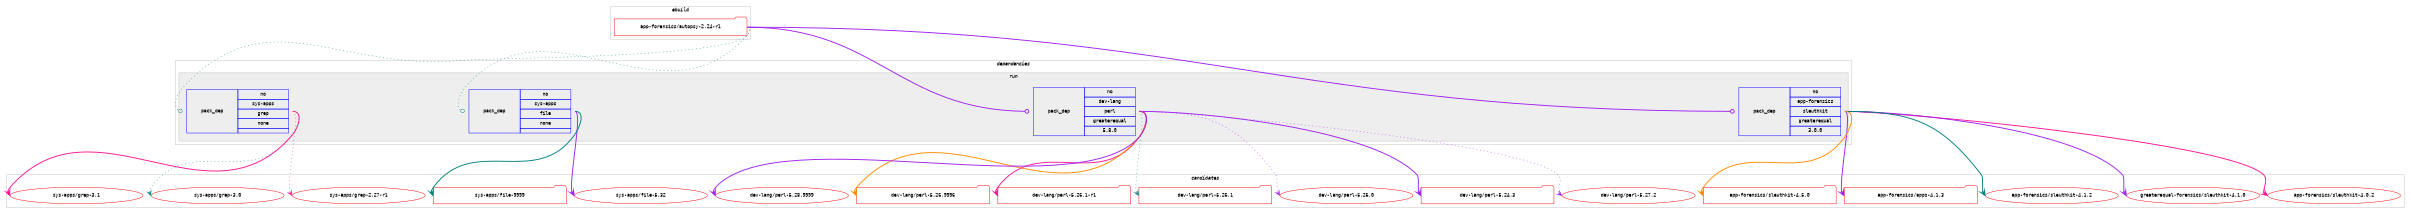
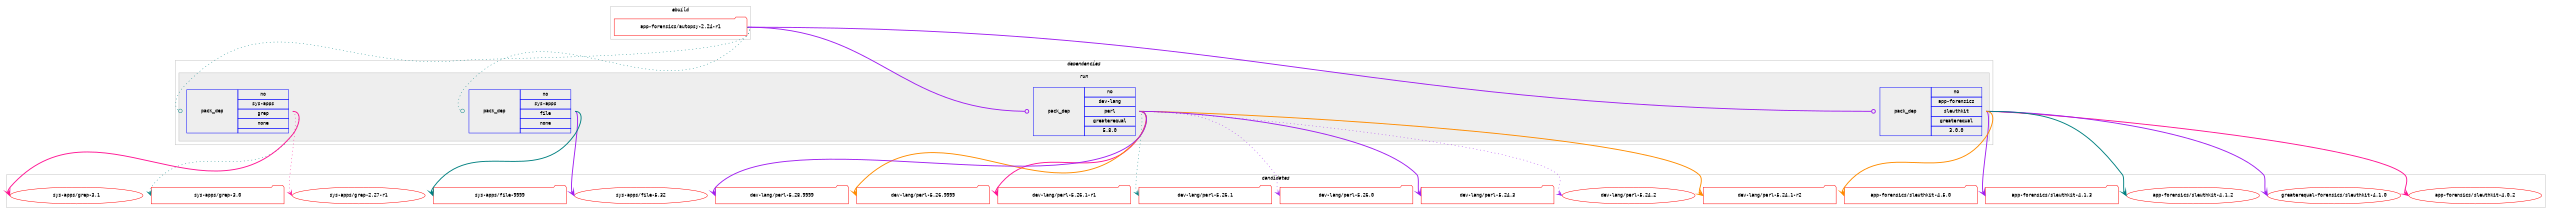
(218, 196) -> (218, 196)
(782, 196) -> (782, 196)
(923, 196) -> (923, 196)
(1346, 196) -> (1346, 196)
(1629, 196) -> (1629, 196)
none -> (1770, 196)
(1911, 196) -> (2052, 196)
